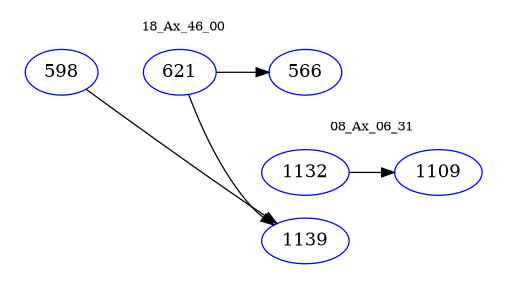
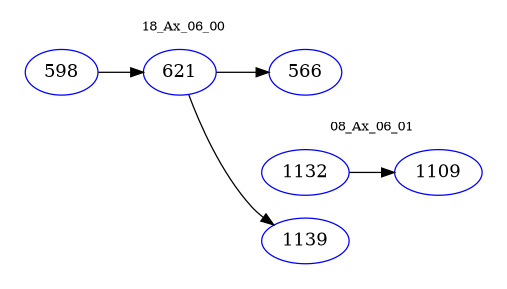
(184, 27) -> (184, 27)
(372, 127) -> (372, 127)
(176, 154) -> (114, 72)
